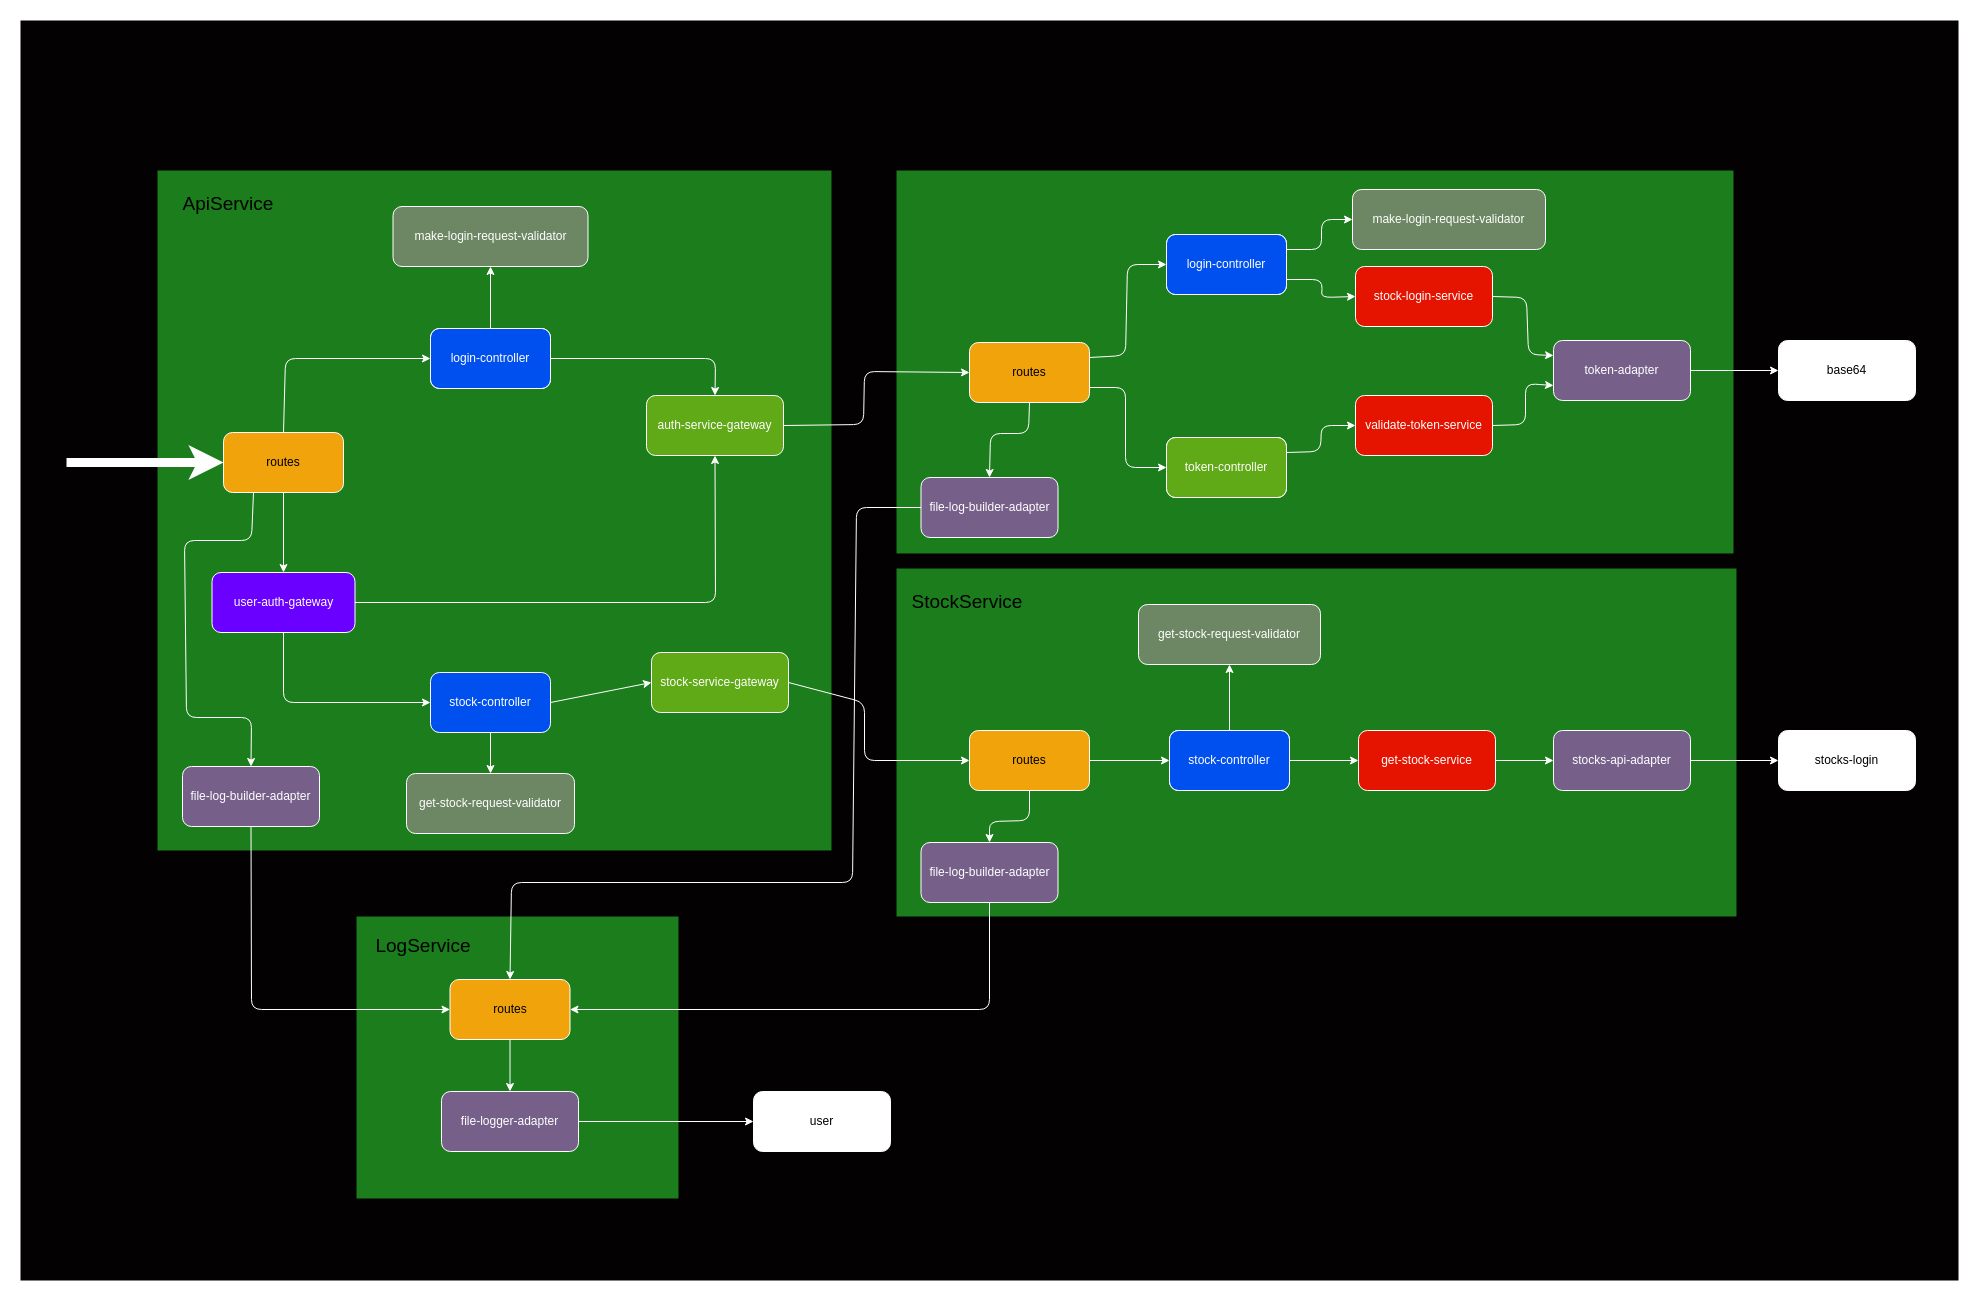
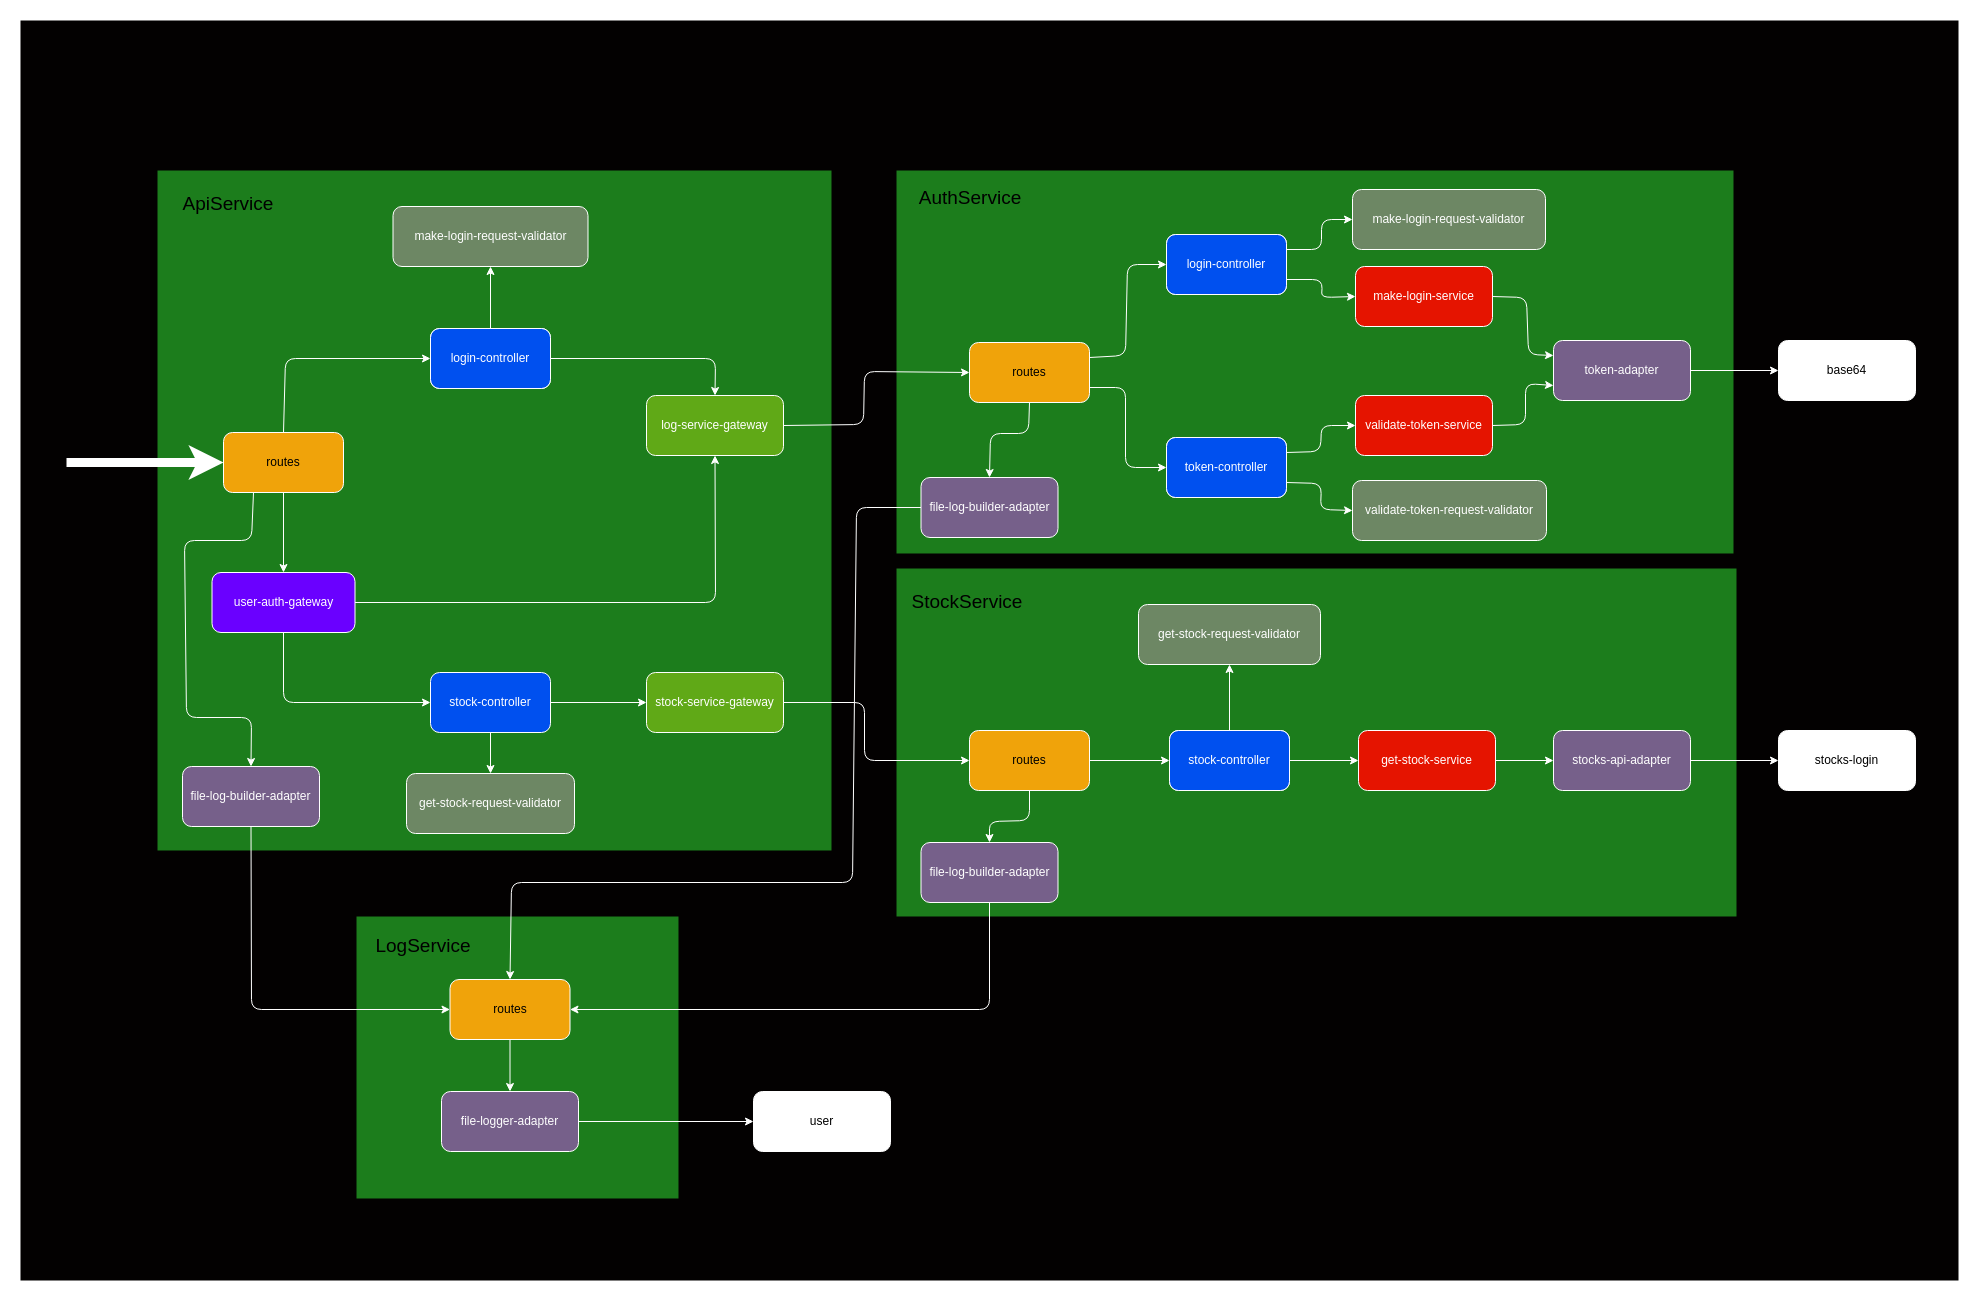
none -> (971, 199)
(1424, 297) -> (1424, 297)
(715, 426) -> (715, 426)
(1227, 468) -> (1227, 468)
none -> (1321, 492)
none -> (1450, 511)
(720, 683) -> (715, 703)
